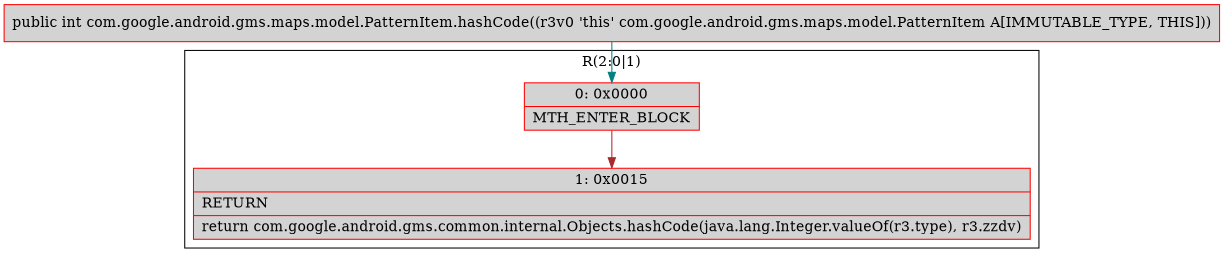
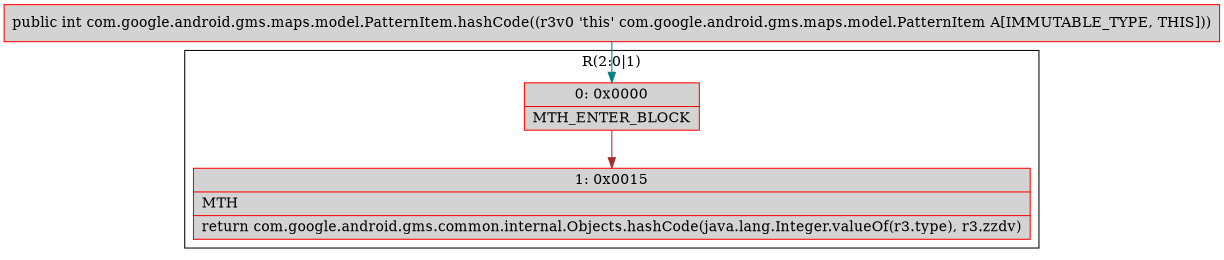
(235, 203) -> (220, 203)
